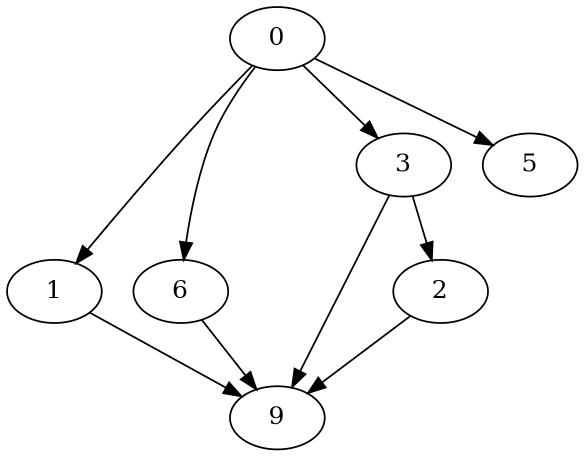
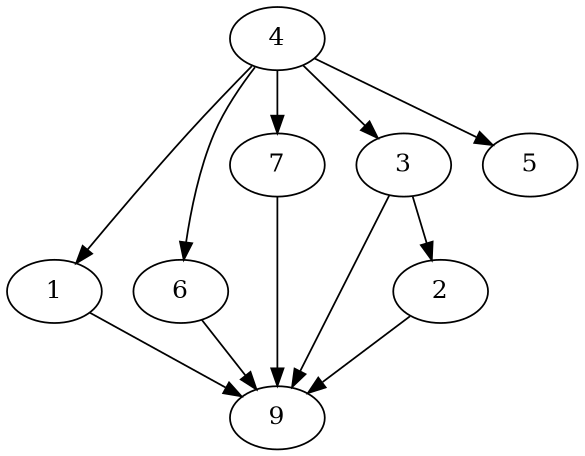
(277, 39) -> (277, 39)
none -> (277, 165)
